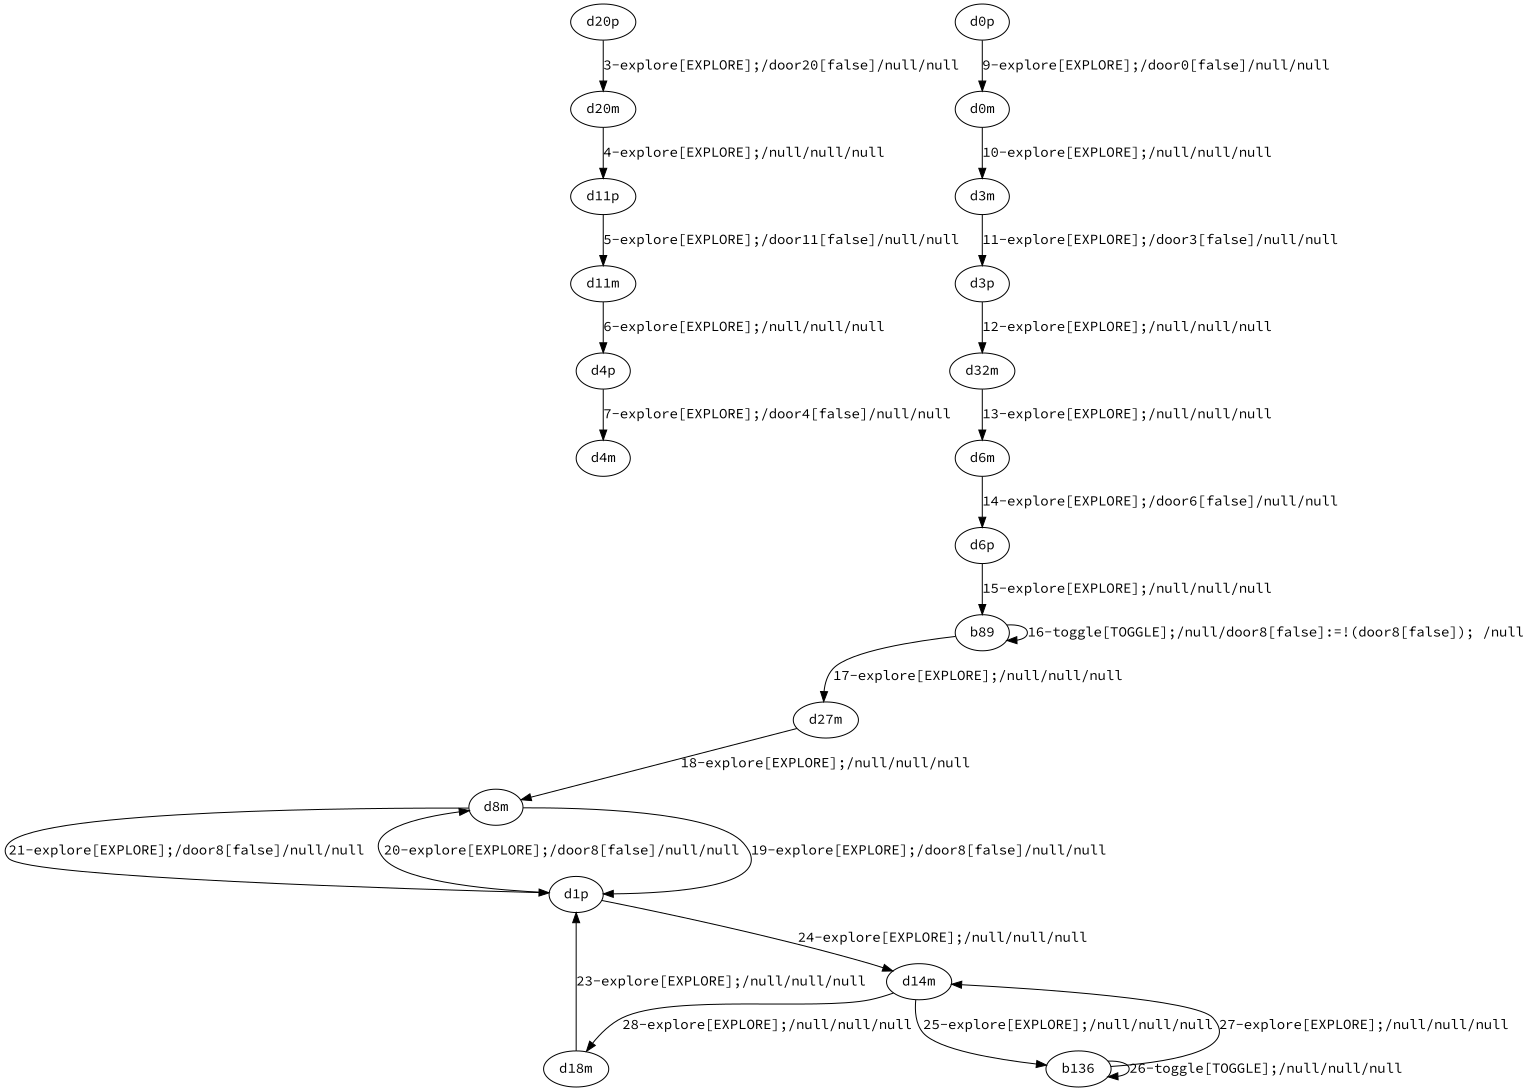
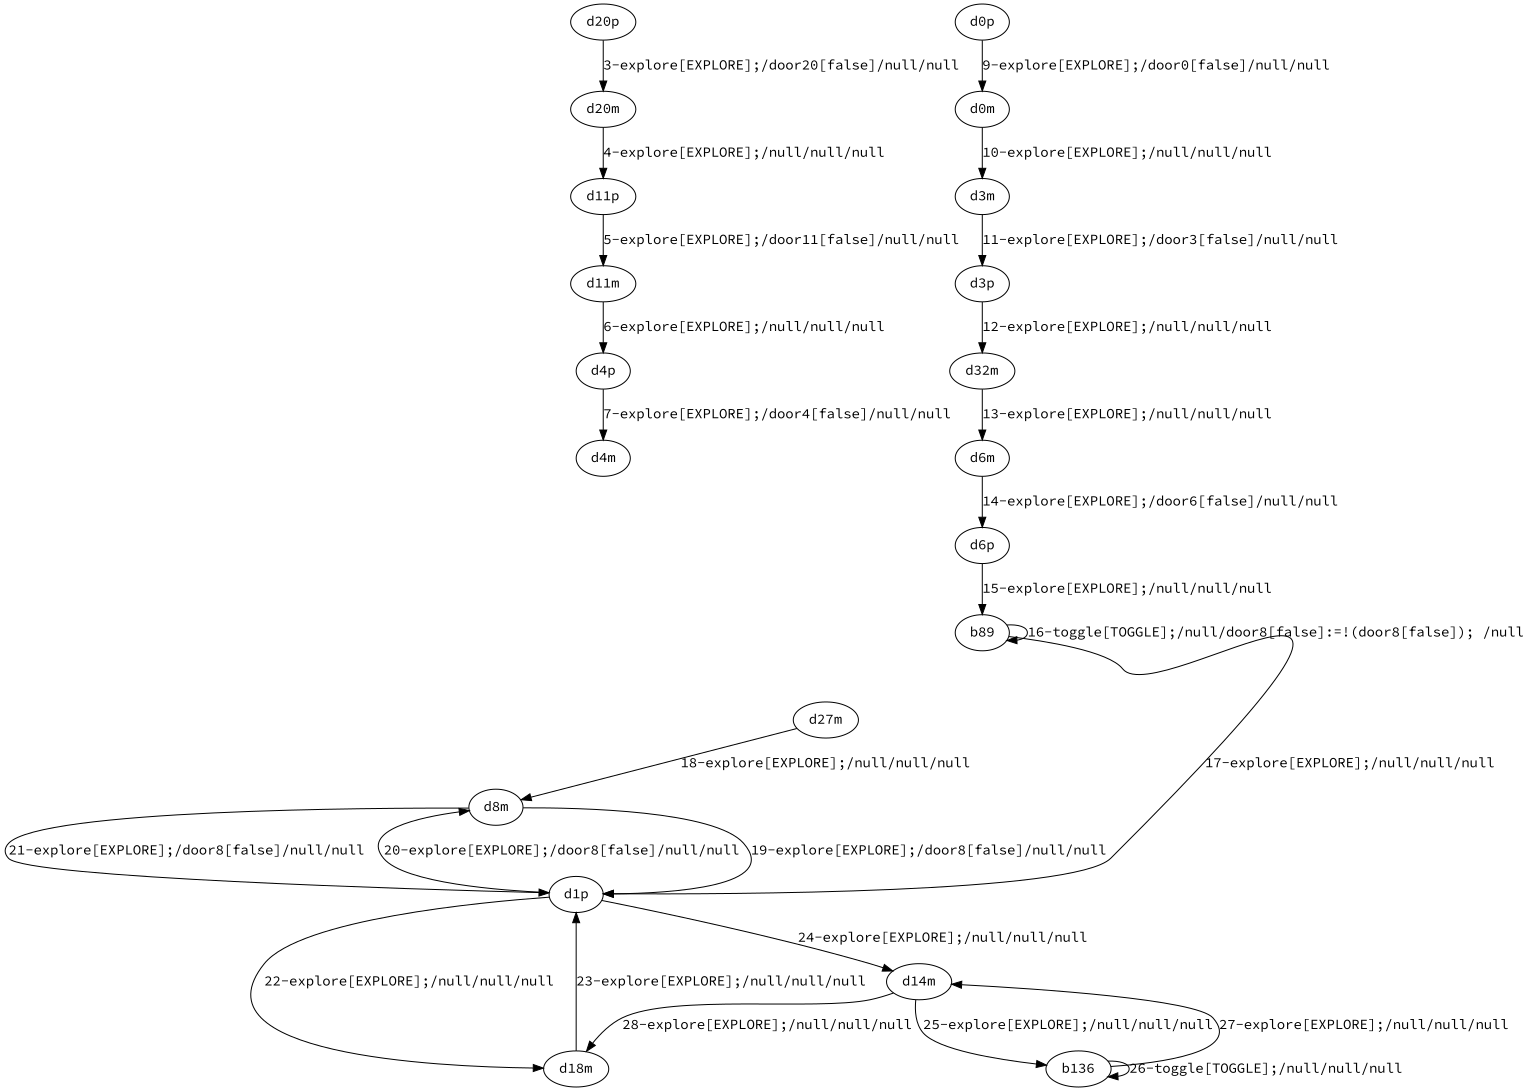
(880, 649) -> (1139, 829)
none -> (256, 983)
